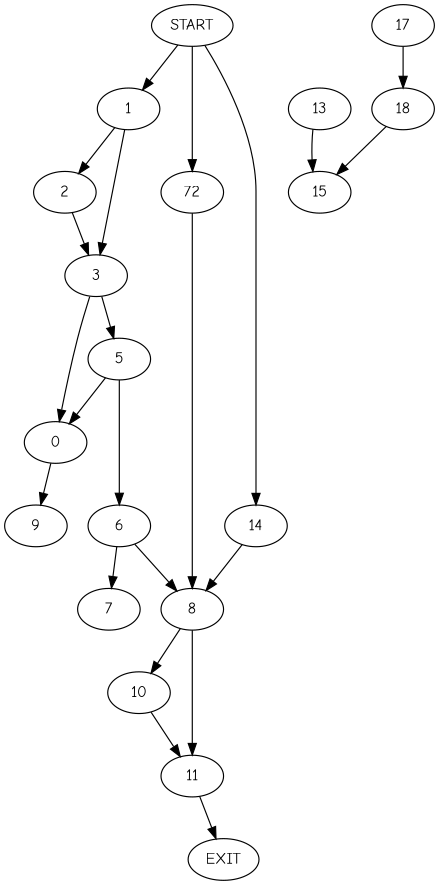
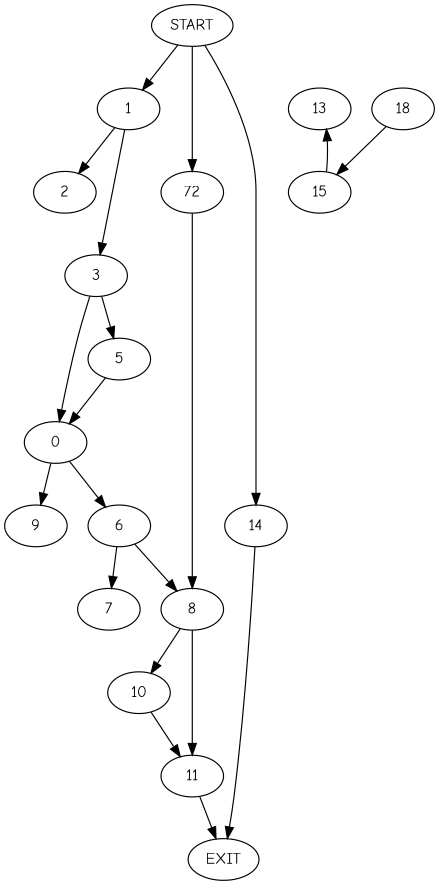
(403, 25) -> none
(312, 145) -> (327, 156)
(78, 228) -> none
(119, 437) -> (84, 480)
(228, 563) -> (245, 687)
